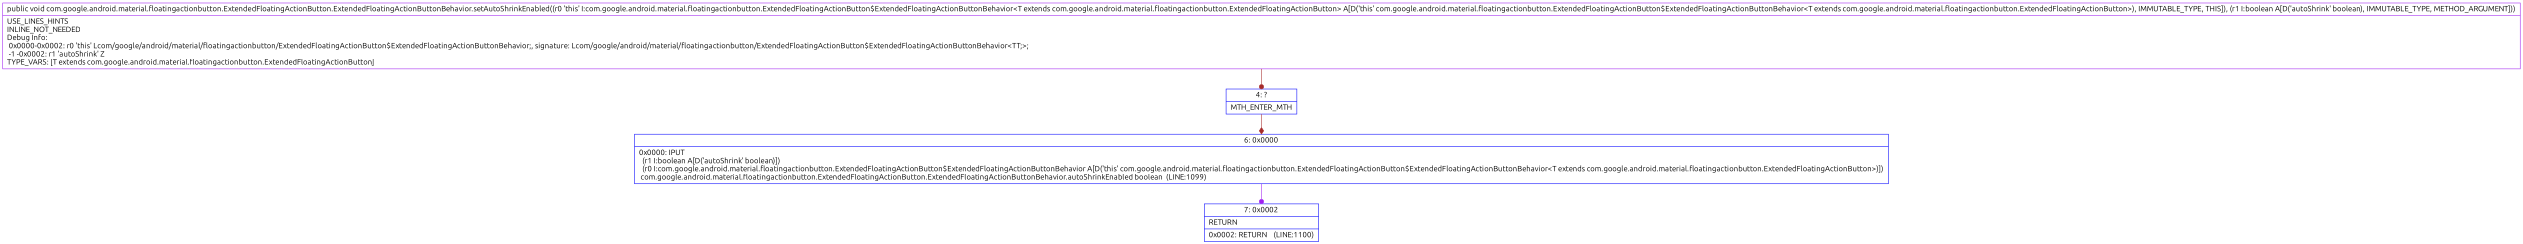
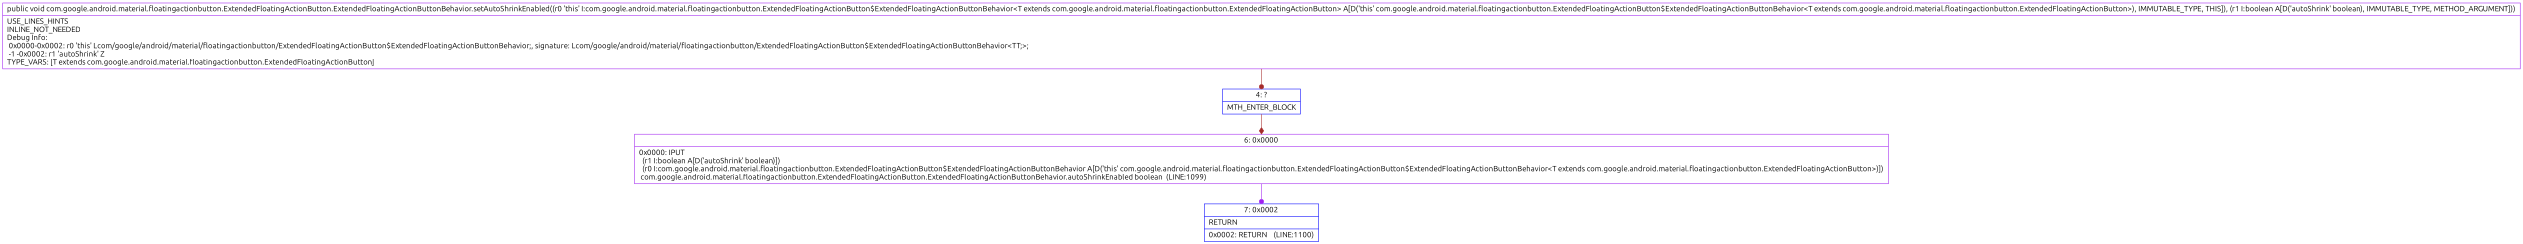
(1261, 108) -> (1261, 108)
(1261, 159) -> (1261, 159)
